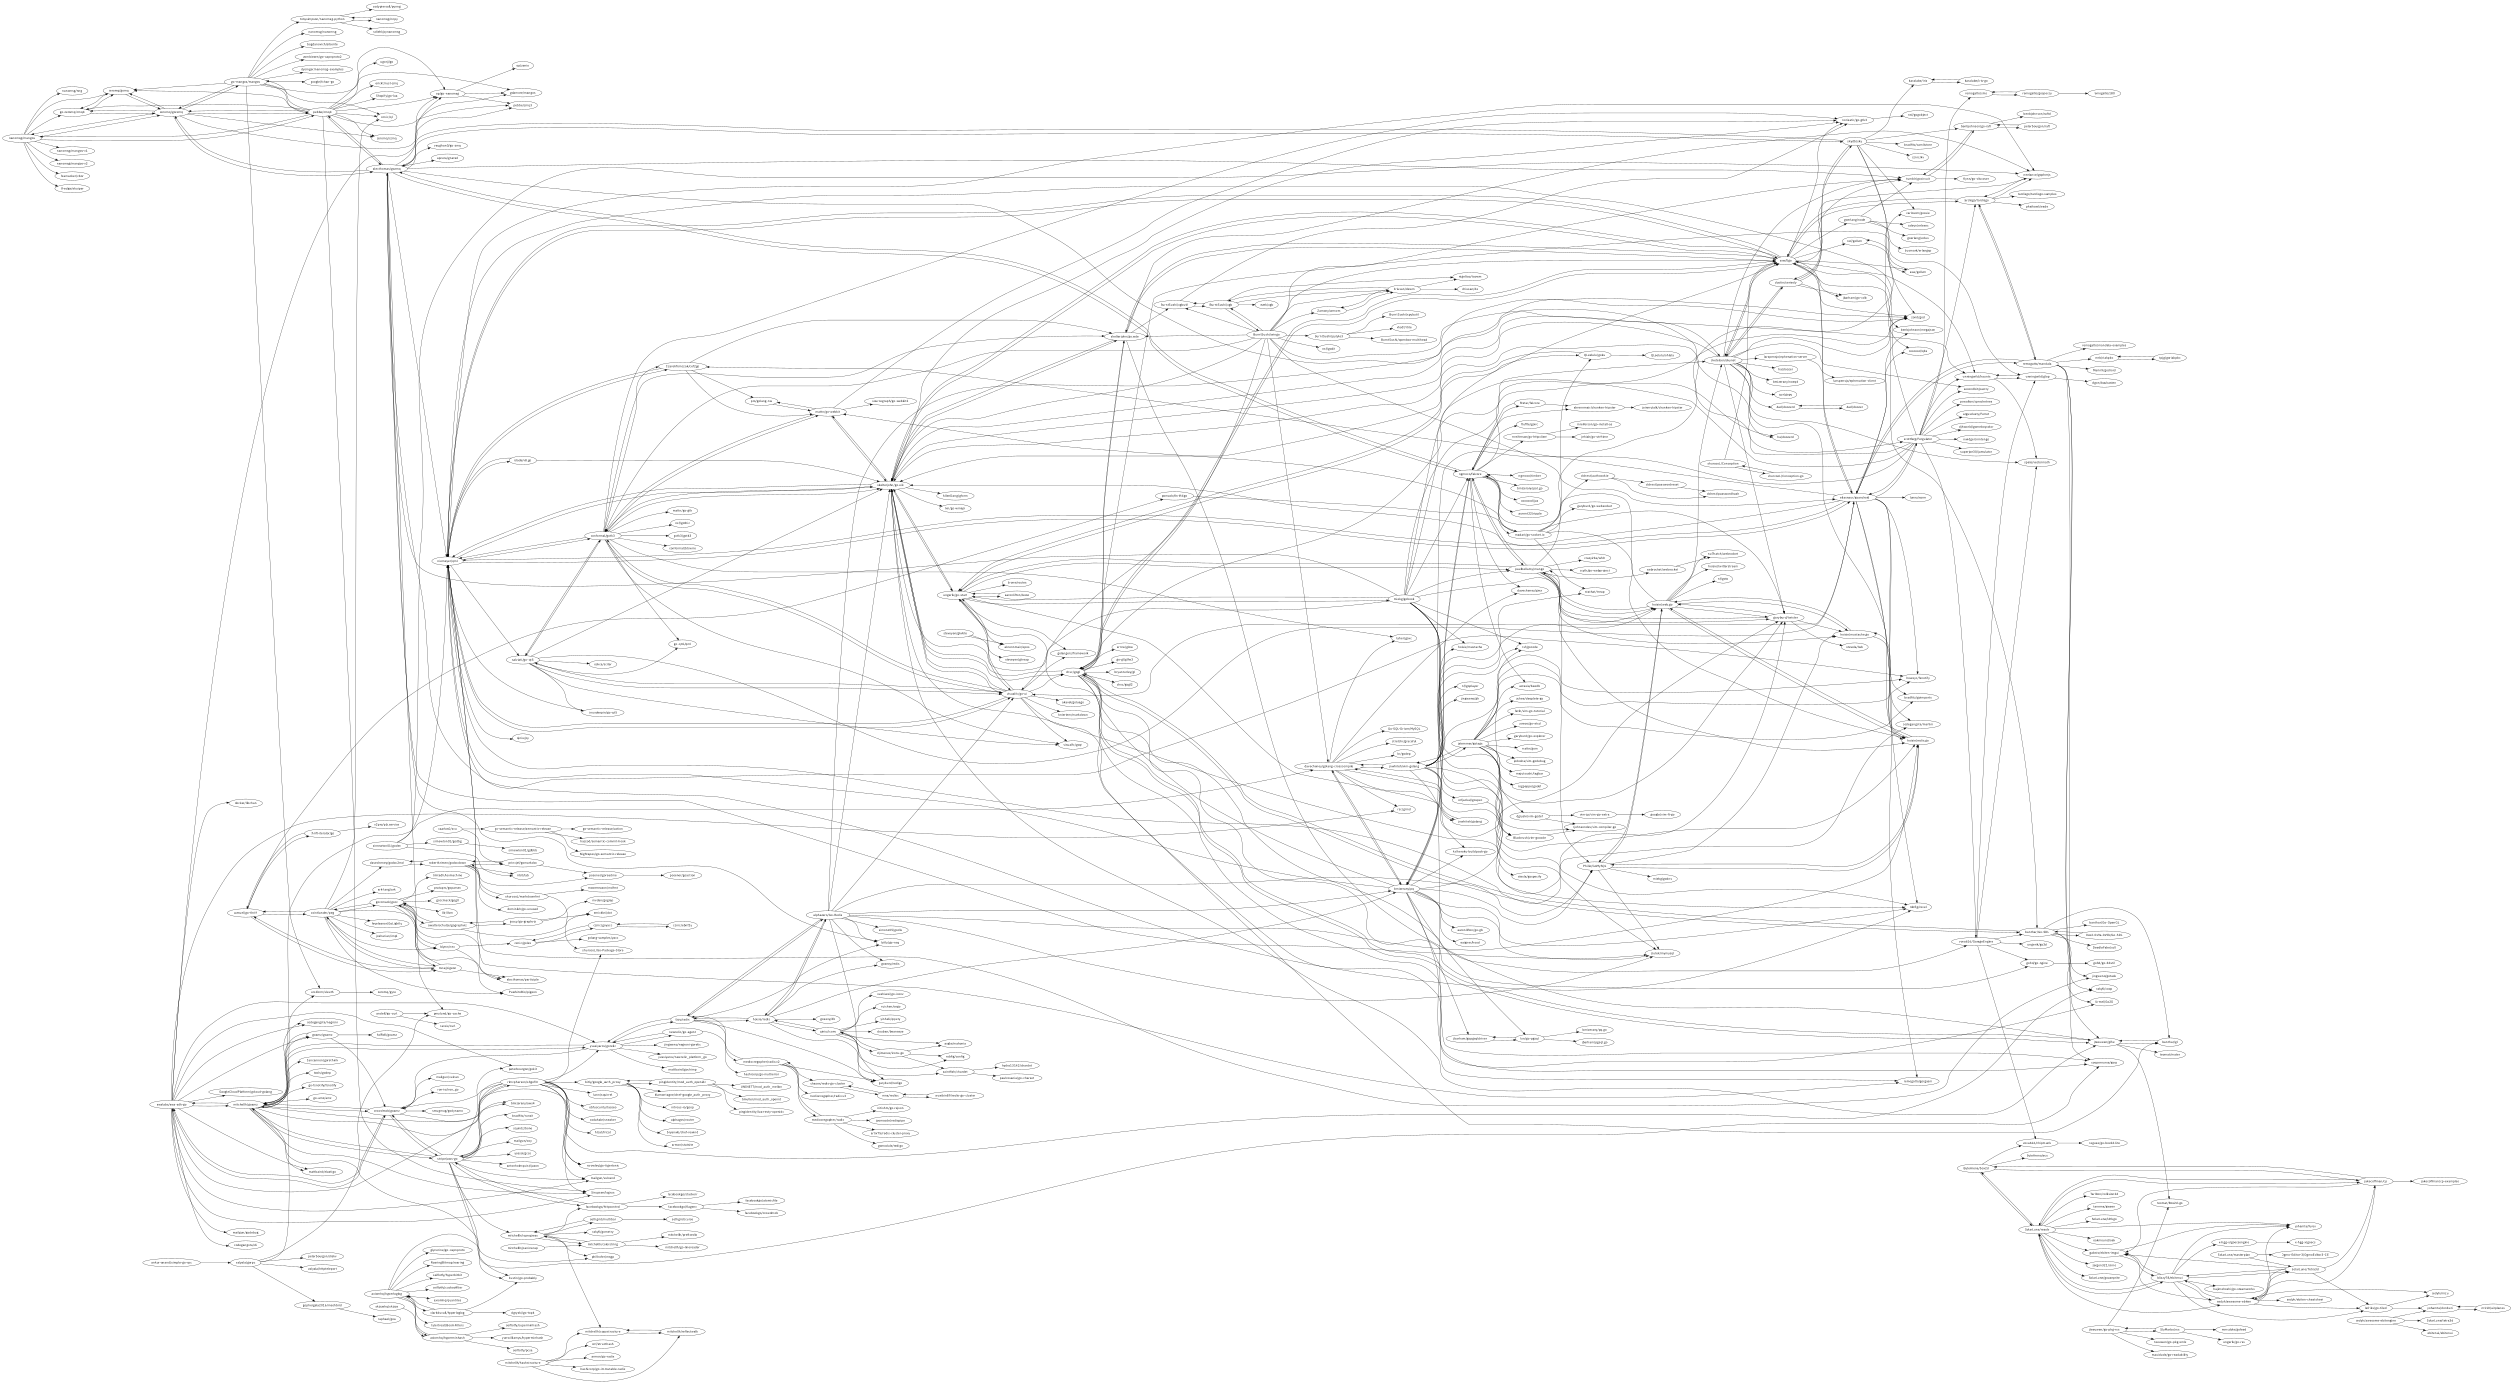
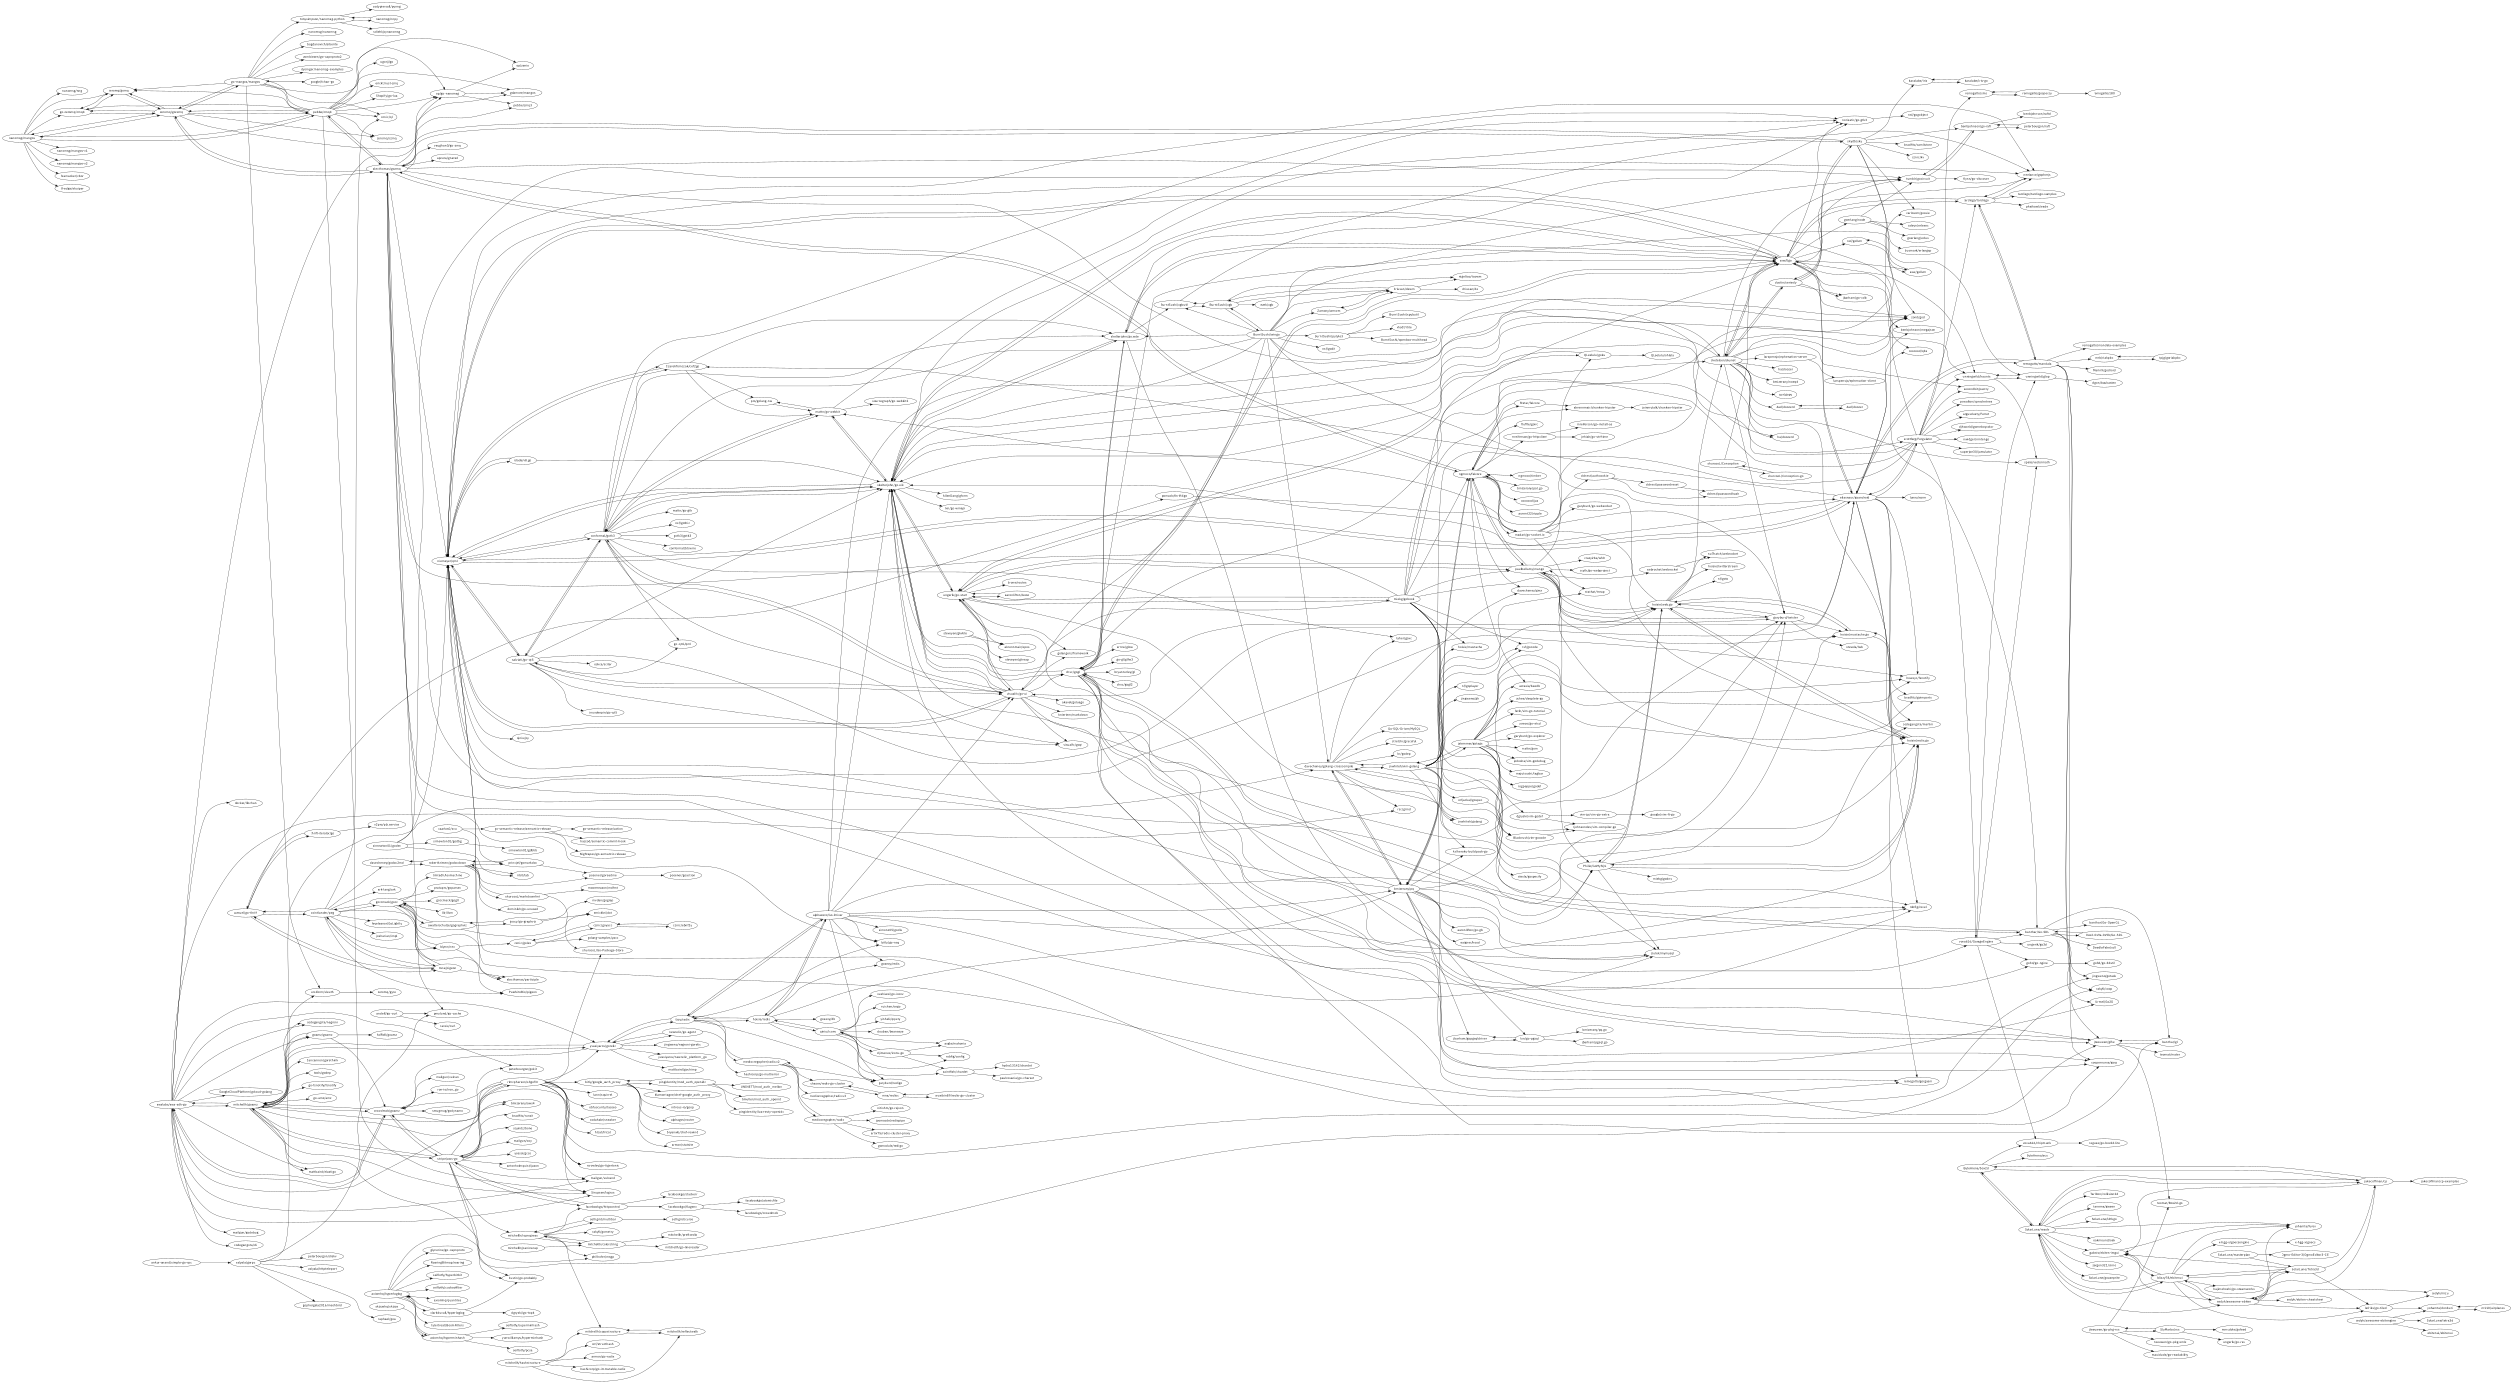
(414, 122) -> (405, 40)
(486, 668) -> (487, 611)
(828, 915) -> (828, 915)
(356, 1312) -> (318, 1285)
